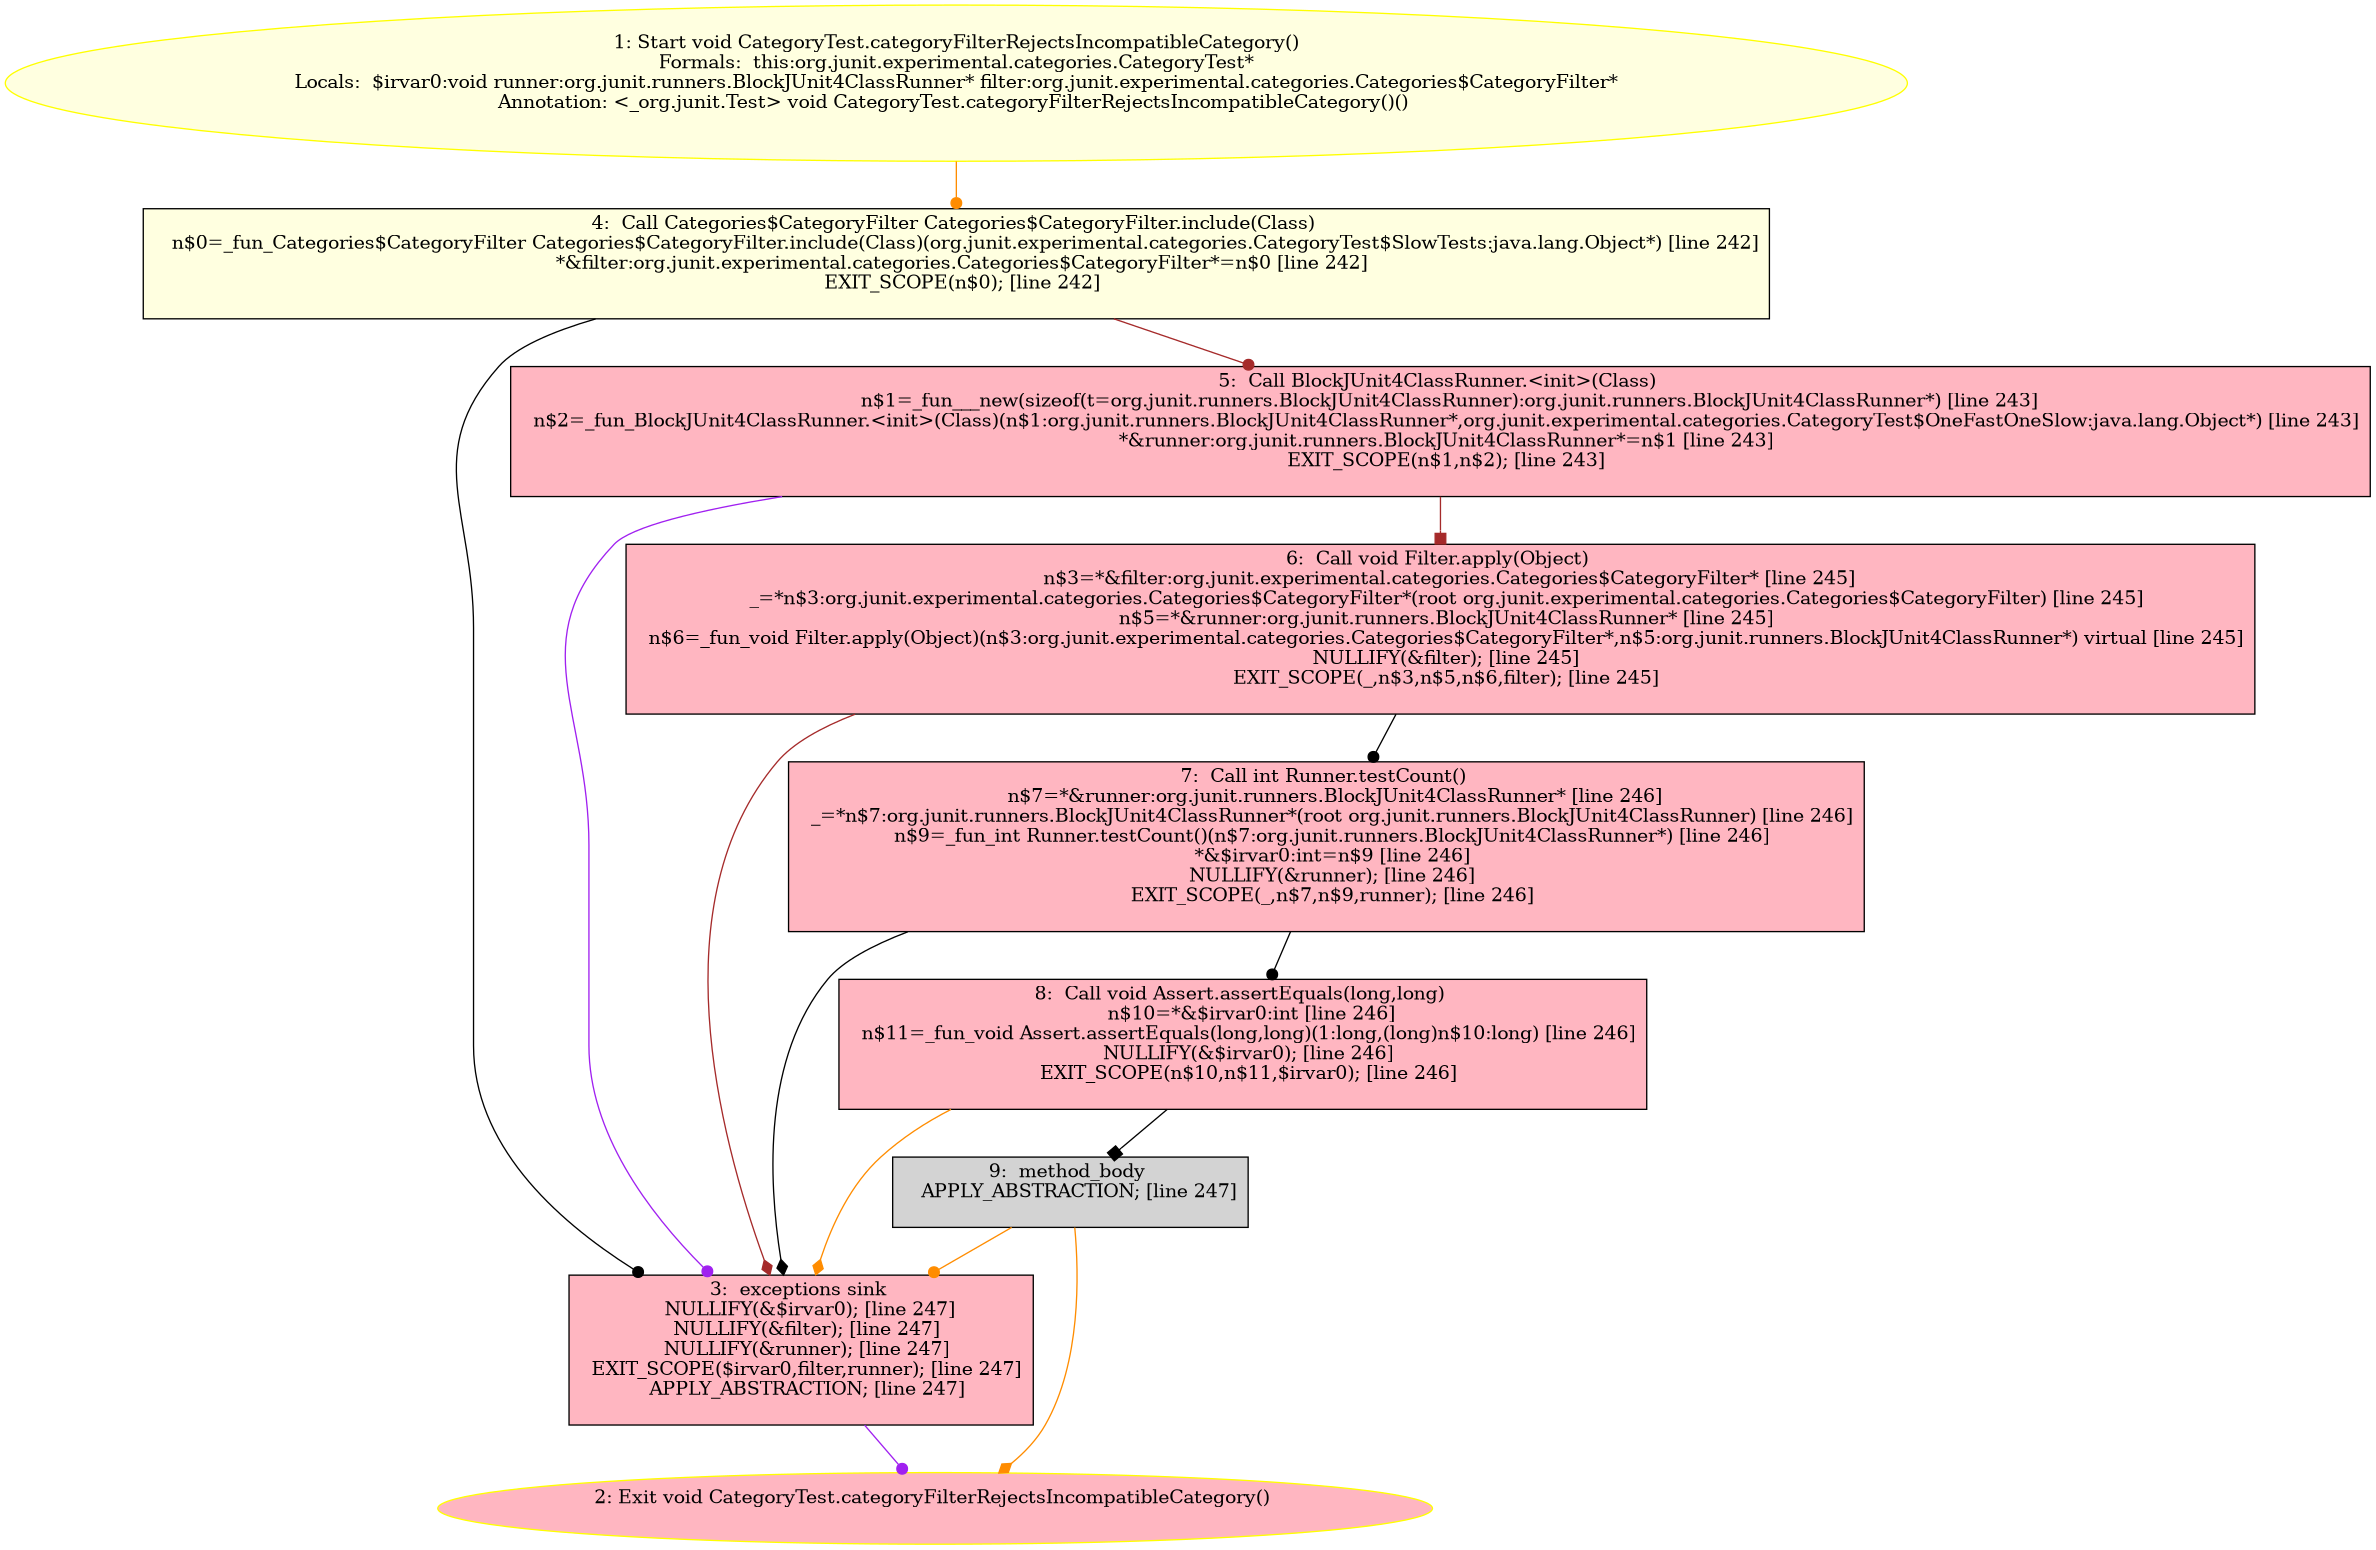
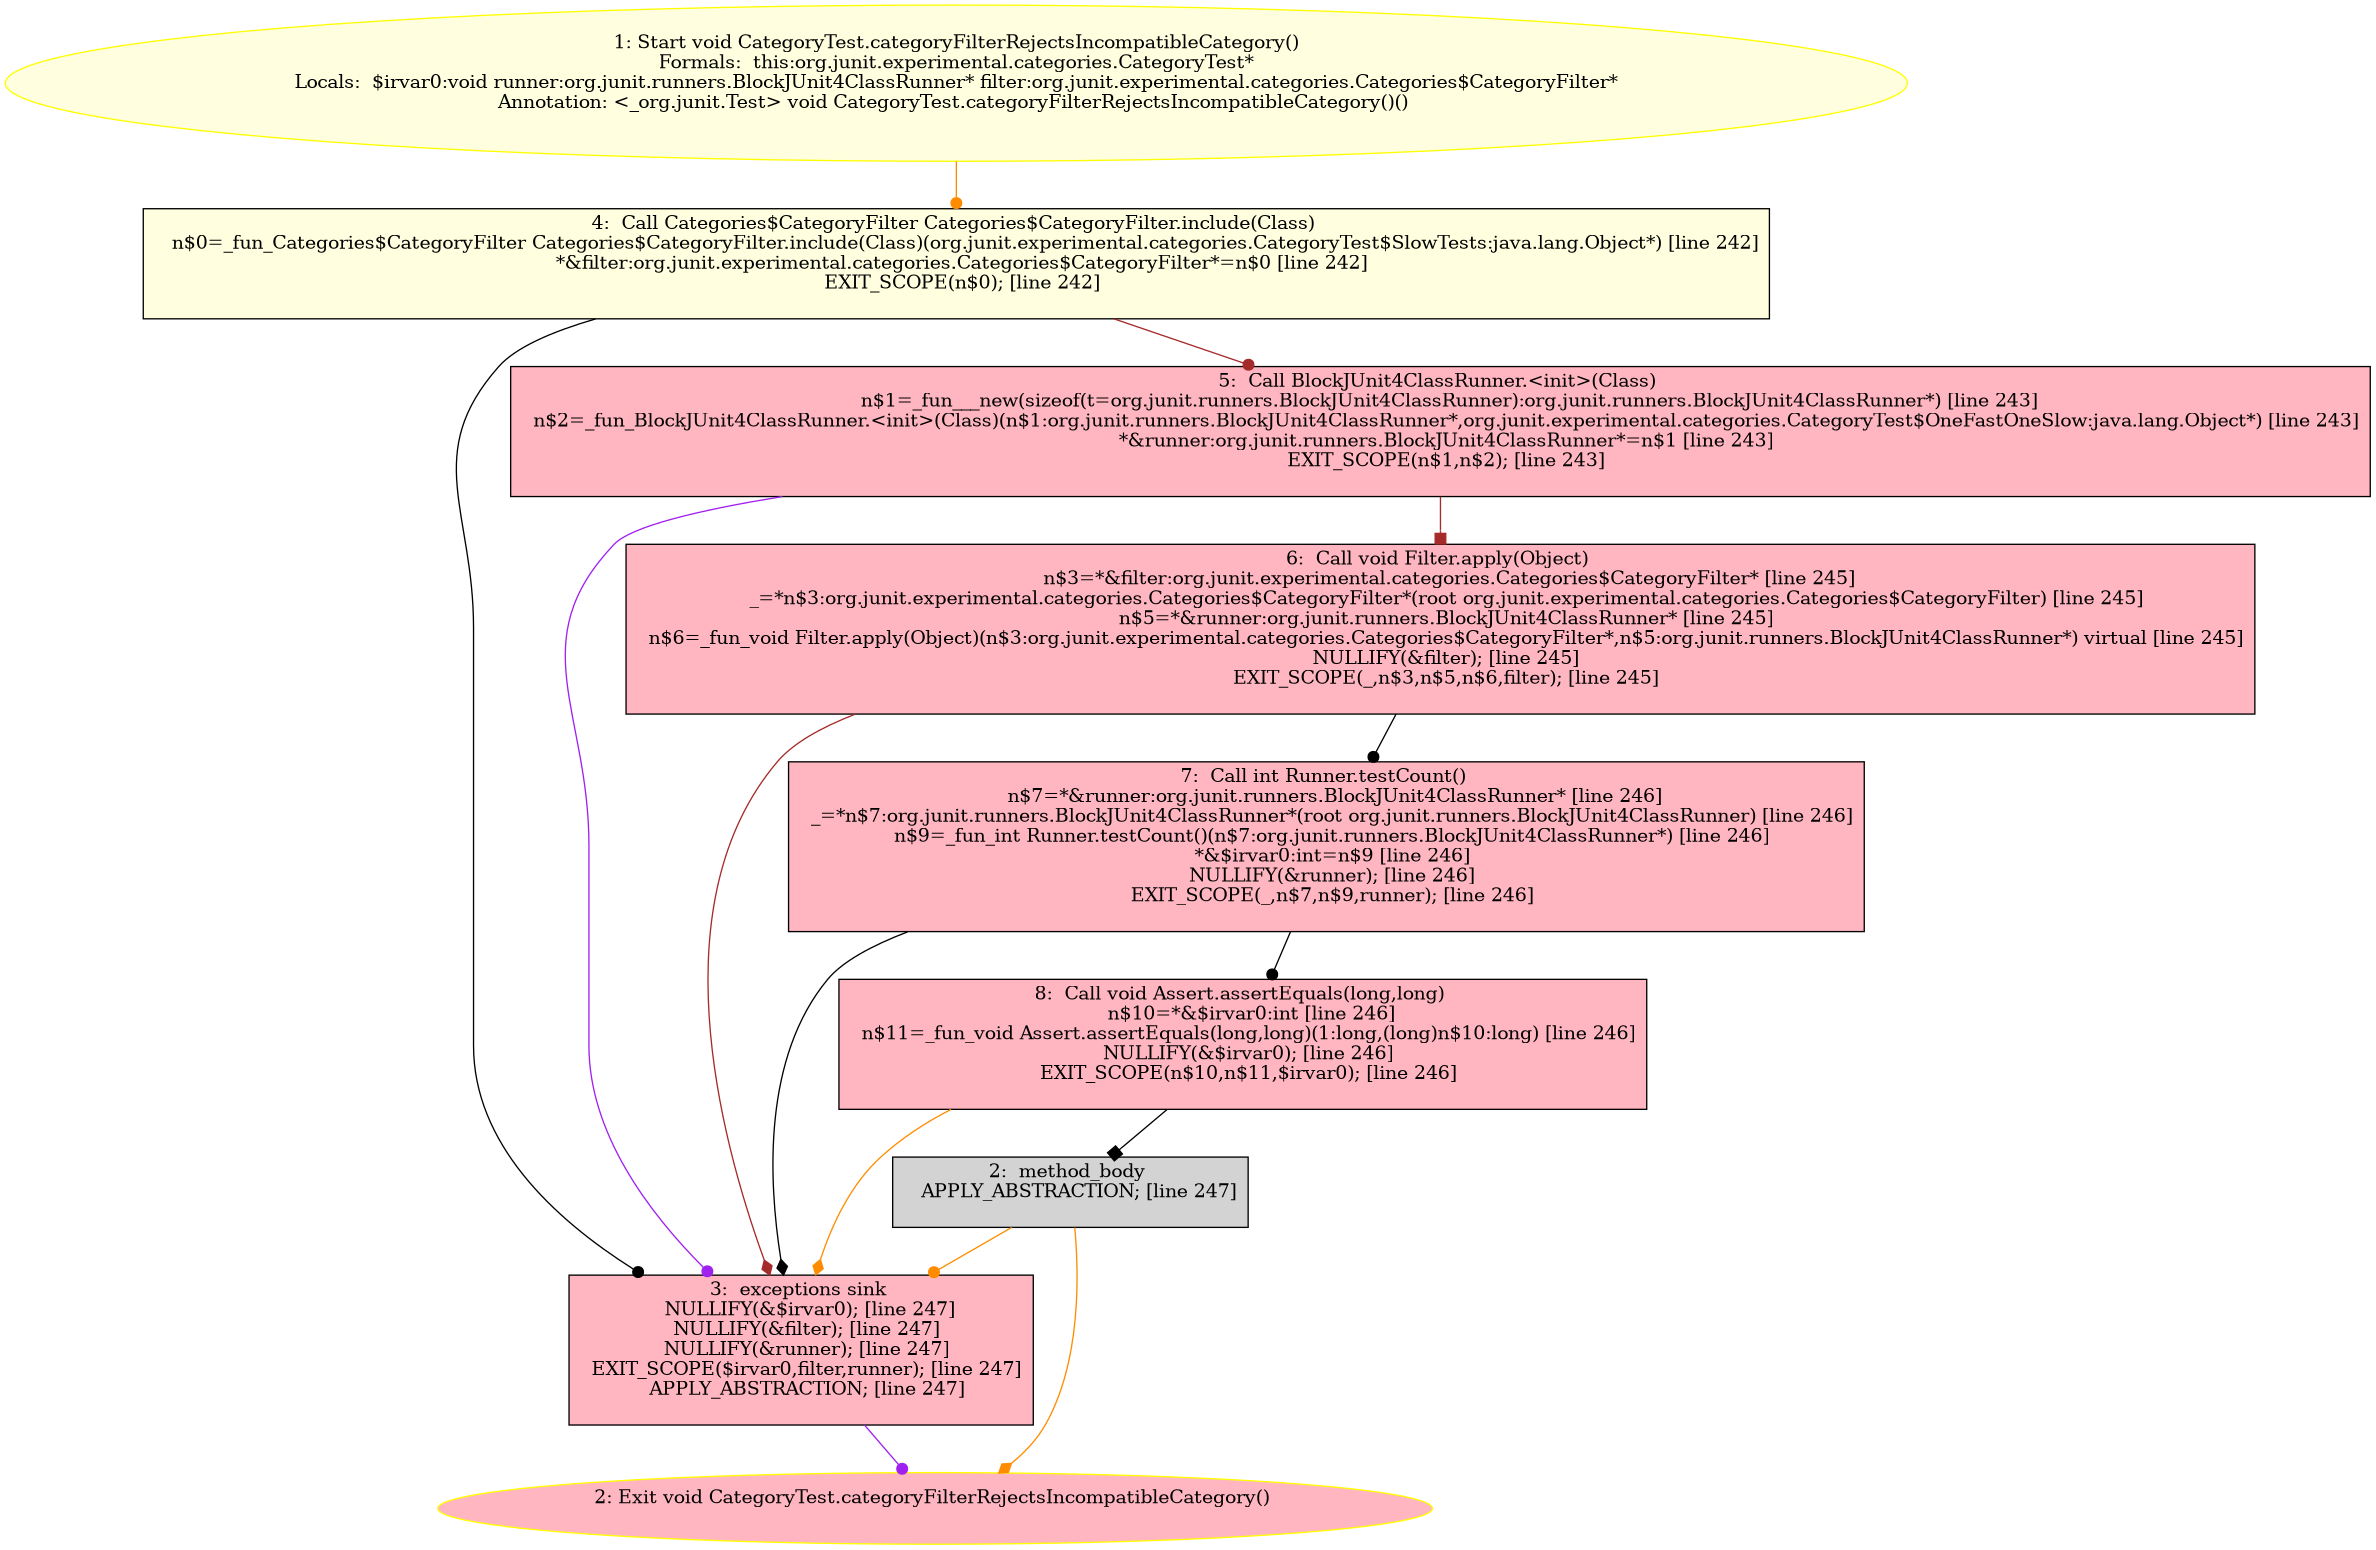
(1070, 1192) -> (1070, 1192)
